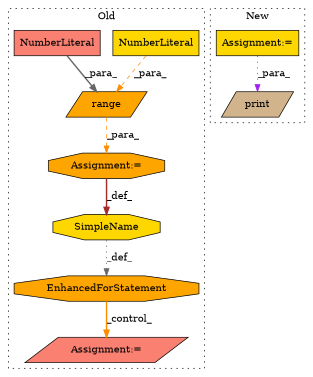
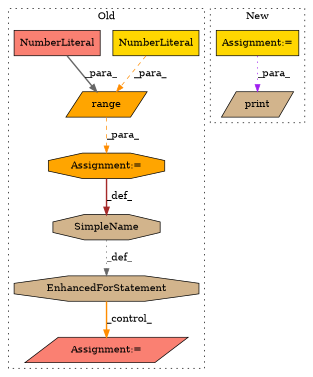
(107, 227) -> (107, 227)
(107, 289) -> (107, 289)
